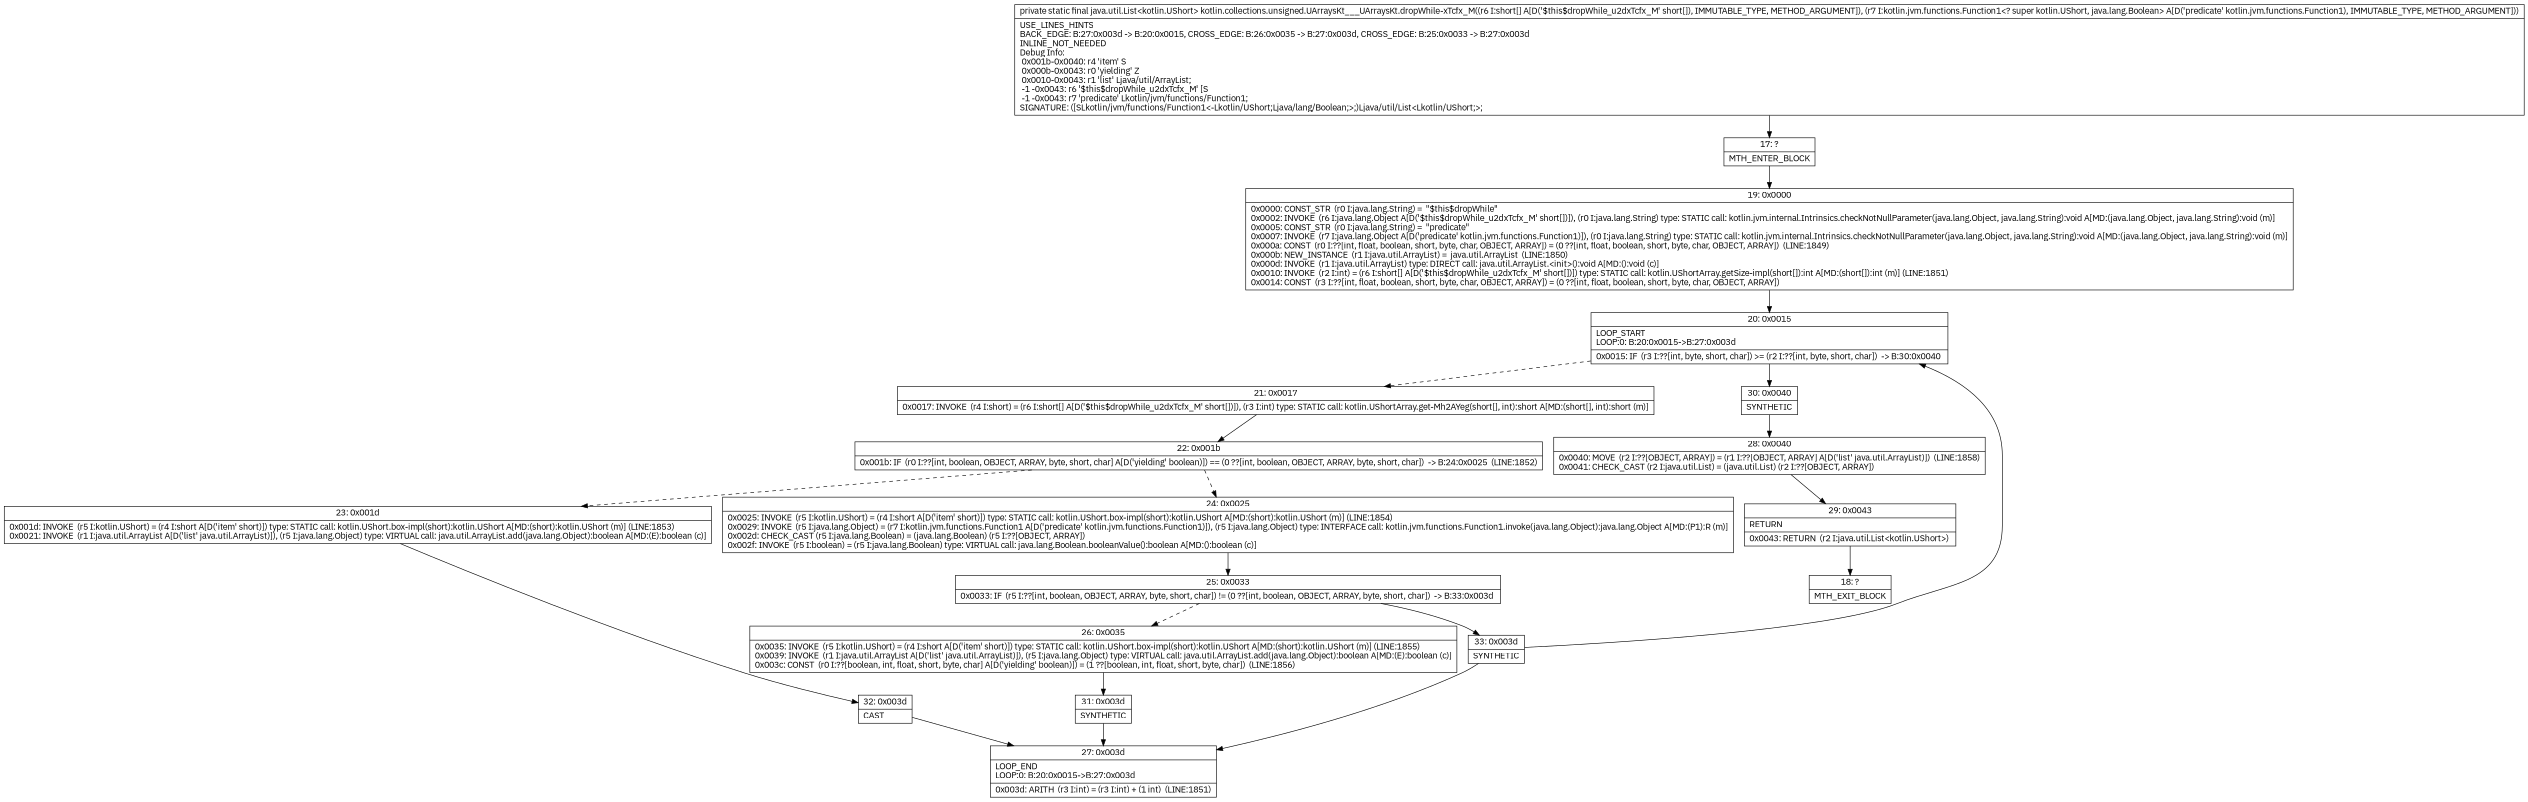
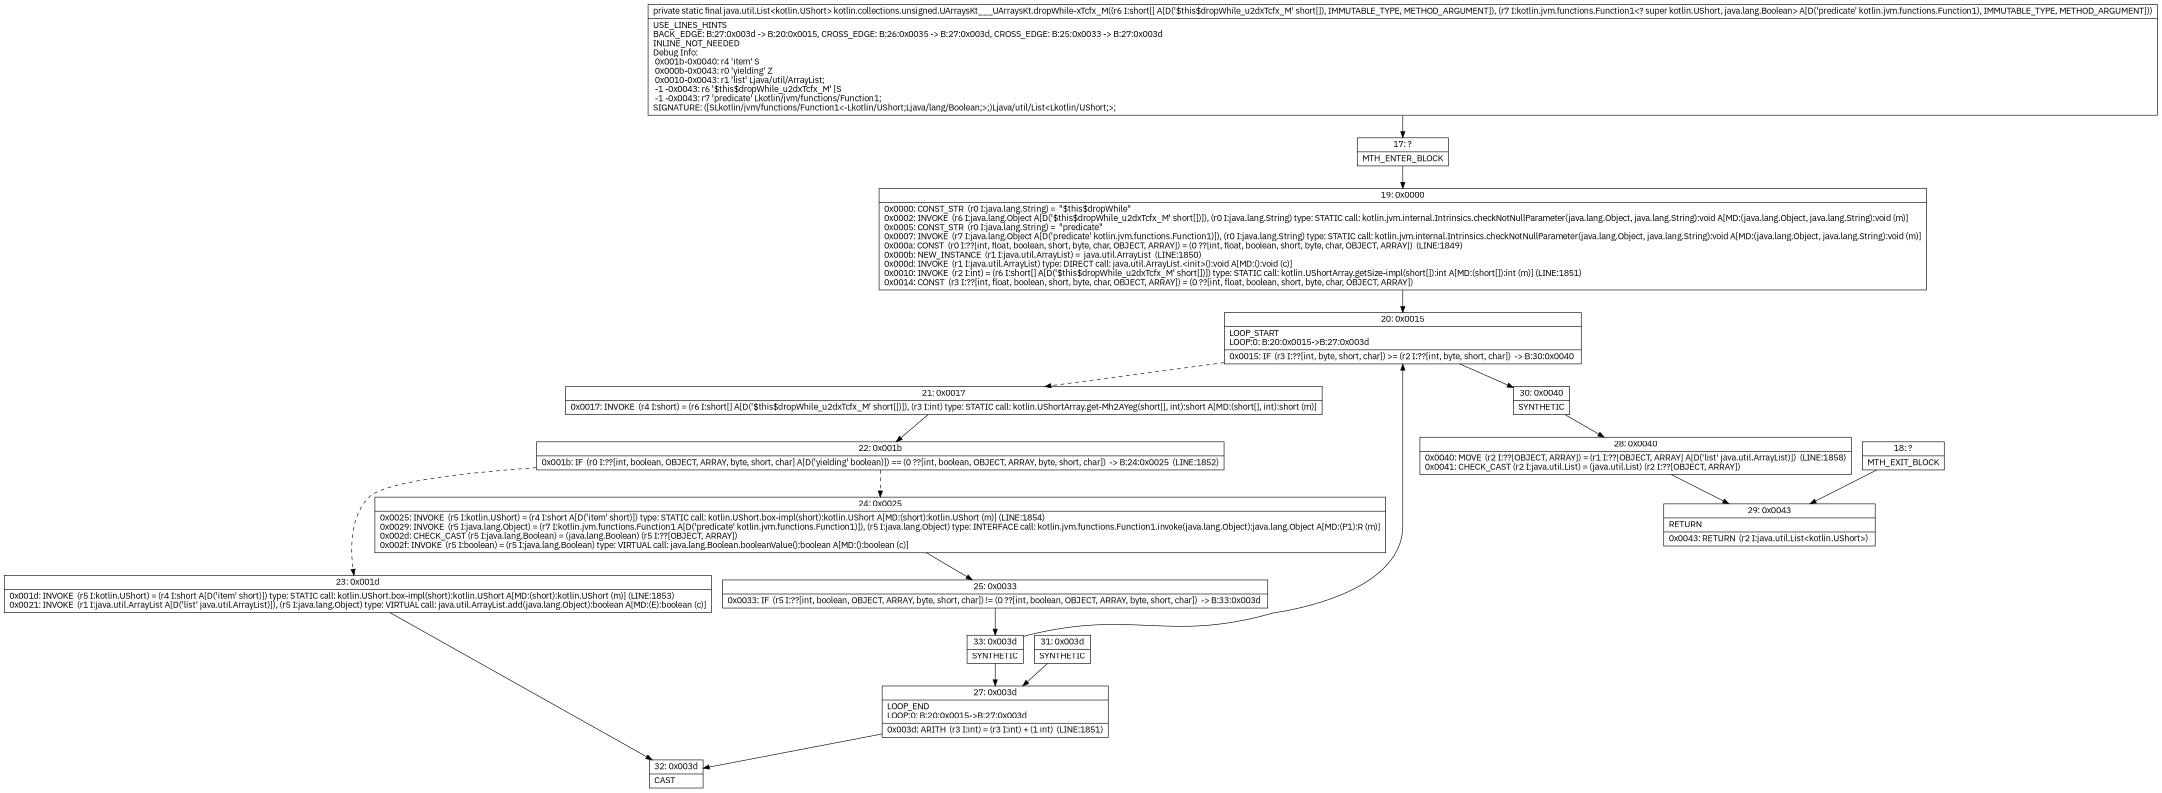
(1850, 558) -> (1846, 485)
(1103, 649) -> none
(960, 731) -> (796, 750)
